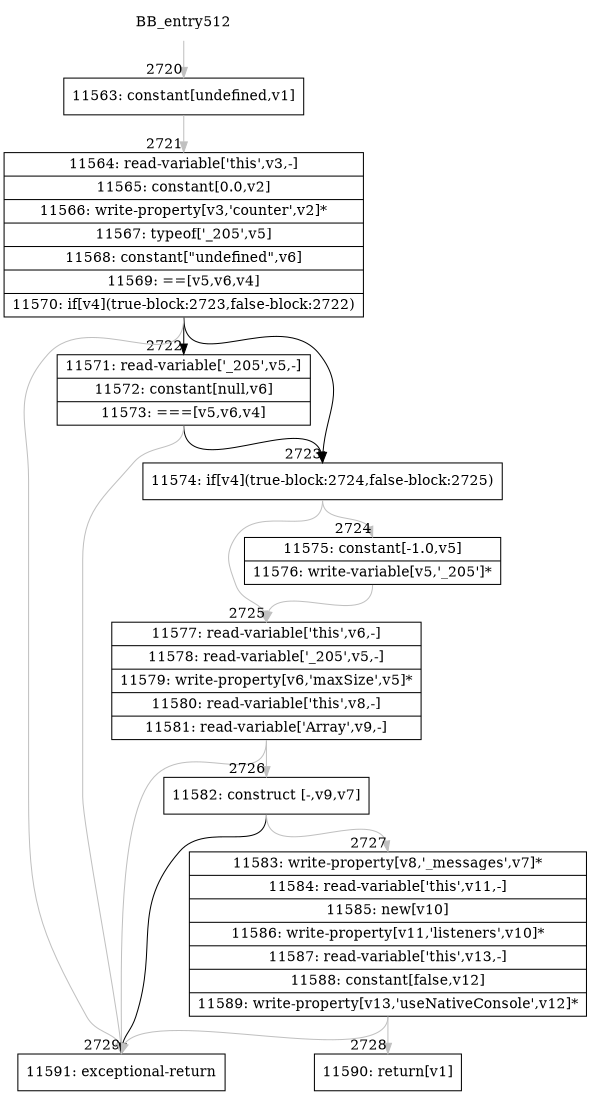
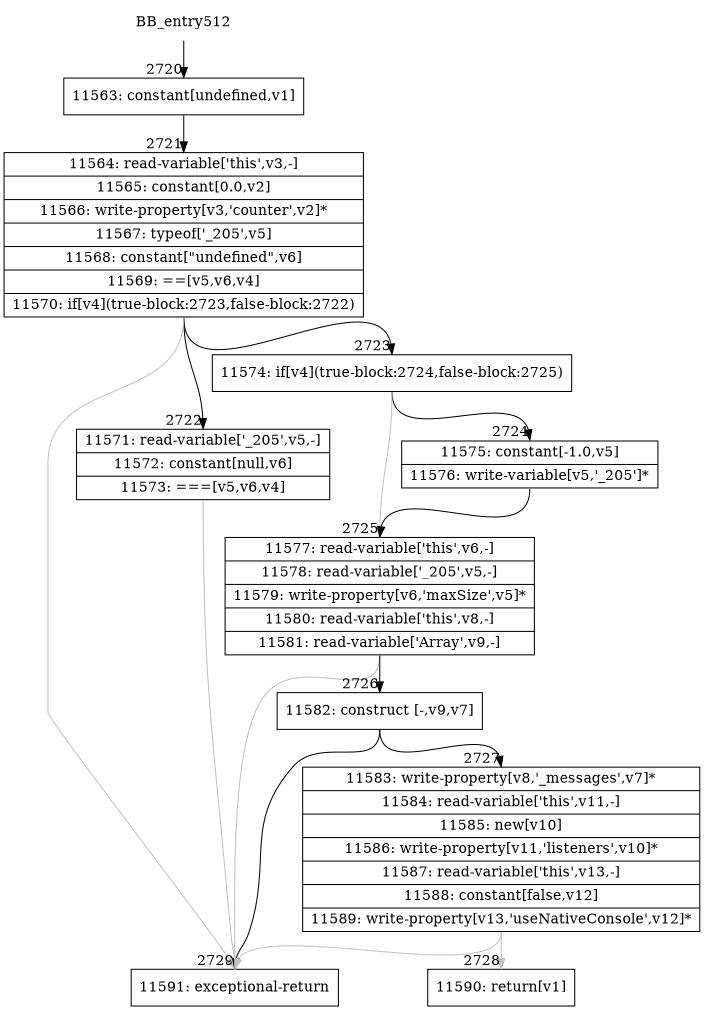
(184, 54) -> (184, 54)
(184, 129) -> (184, 129)
(248, 445) -> none
(342, 518) -> (456, 417)
(325, 604) -> (460, 514)
(266, 753) -> (380, 669)
(322, 834) -> (435, 749)
